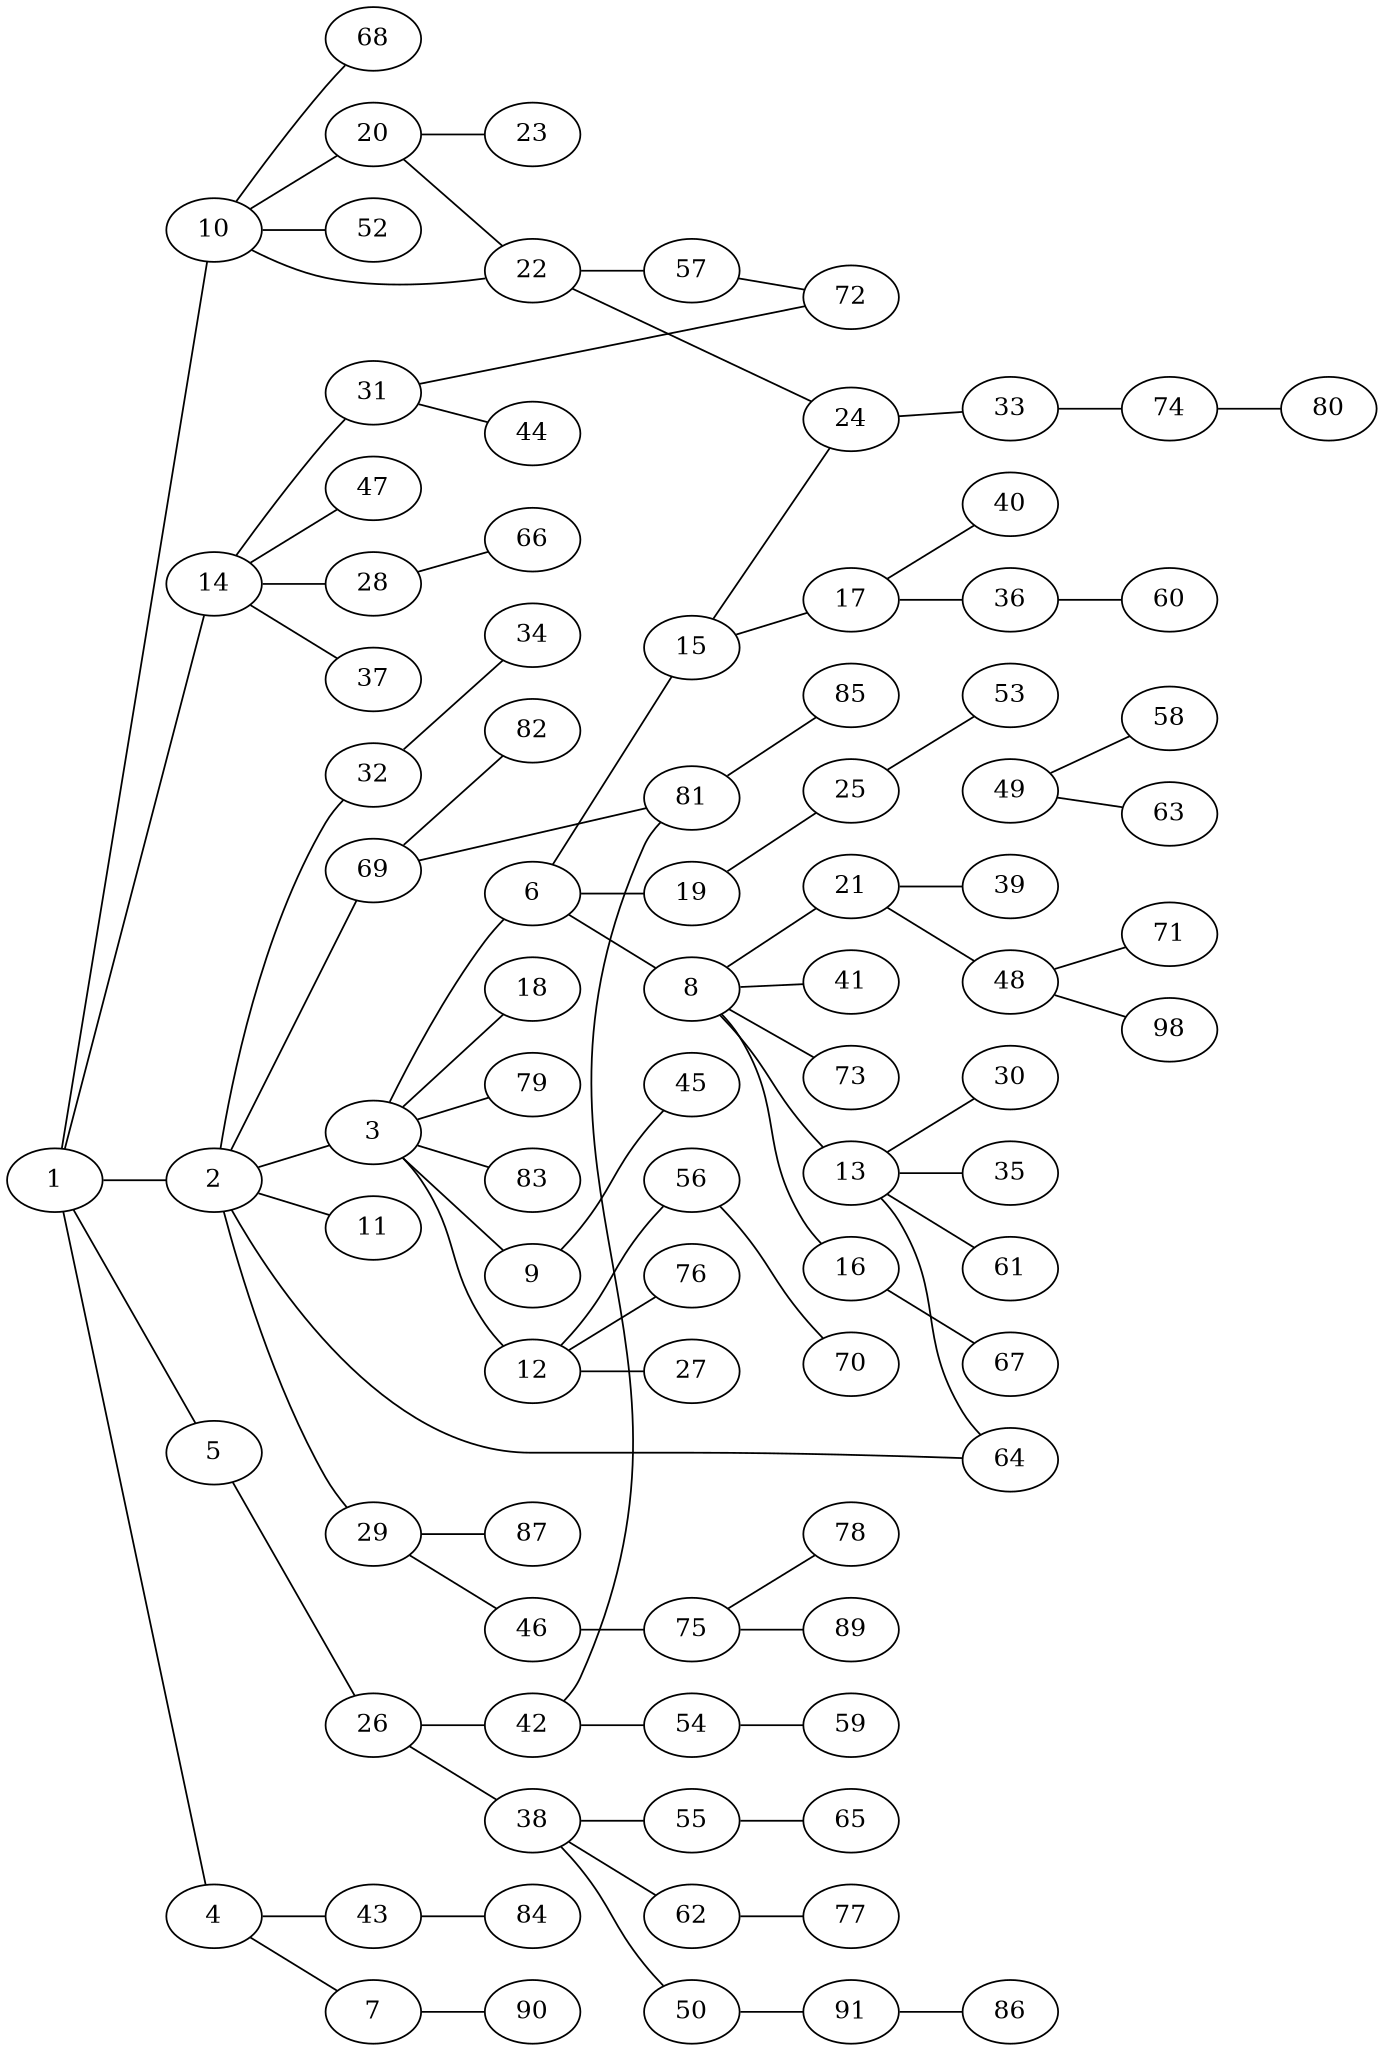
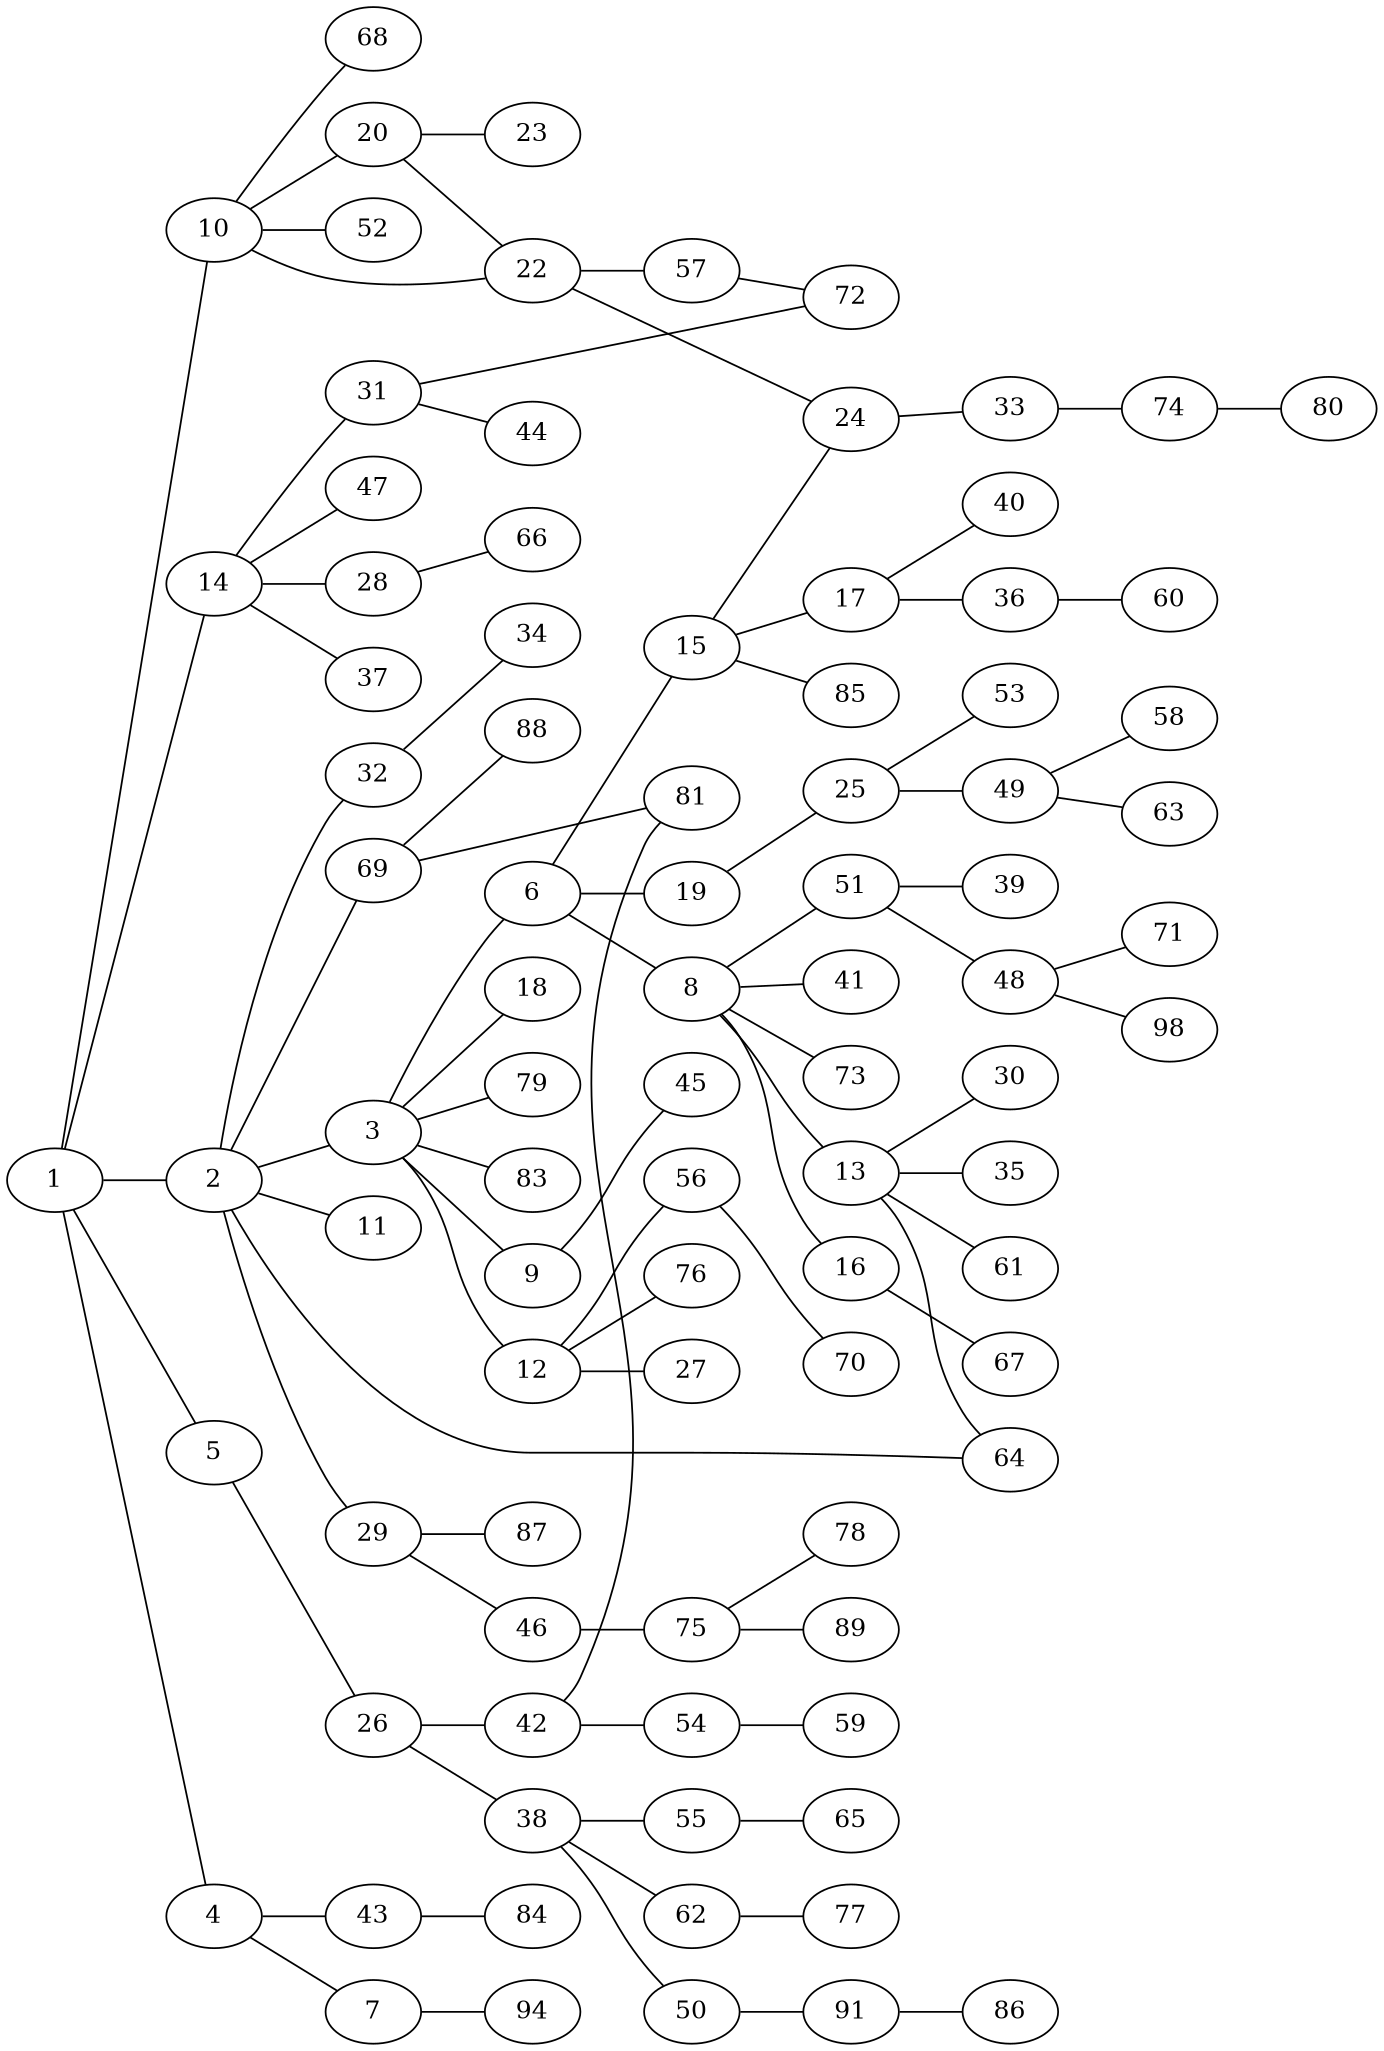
(533, 731) -> (533, 731)
(772, 747) -> (772, 672)
none -> (931, 791)
(851, 886) -> (851, 886)
(533, 2012) -> (533, 2012)
